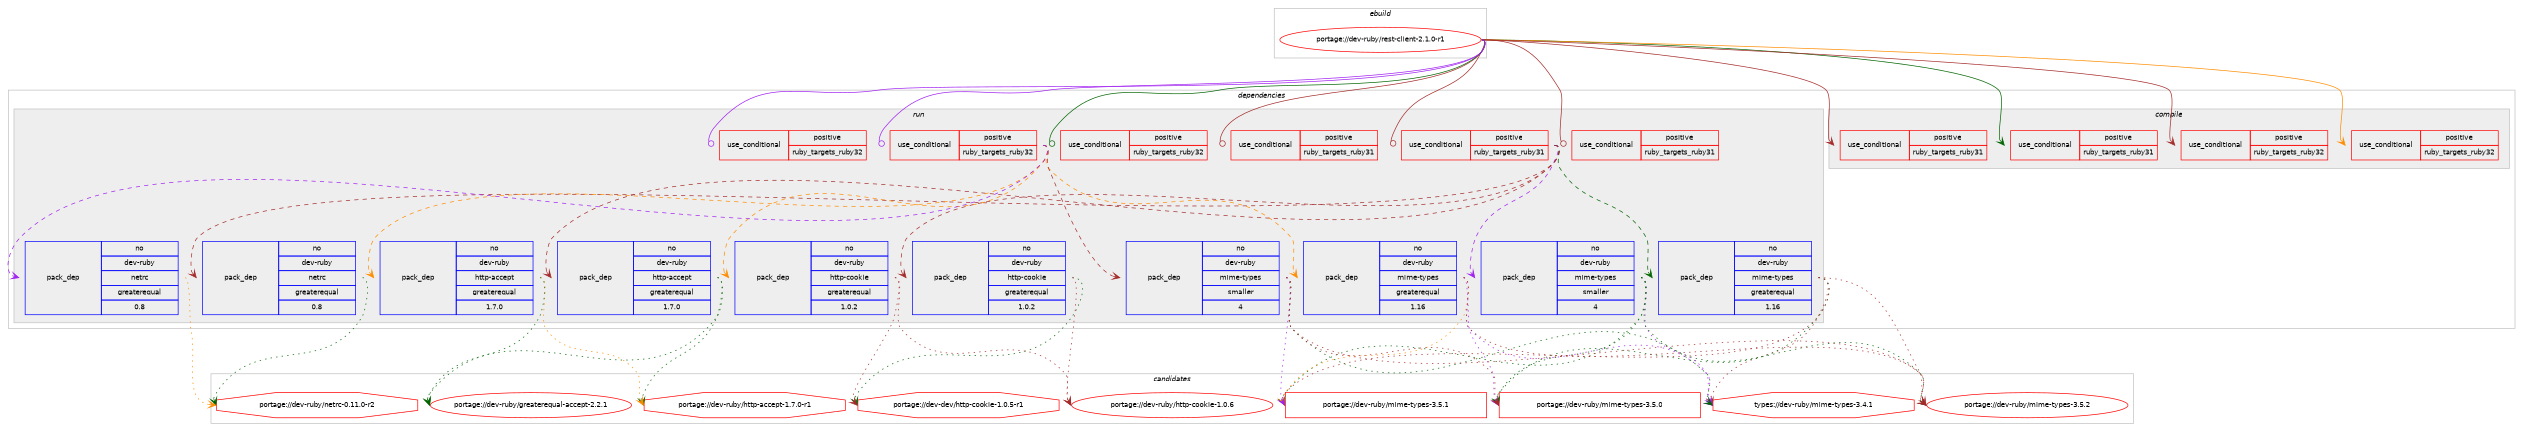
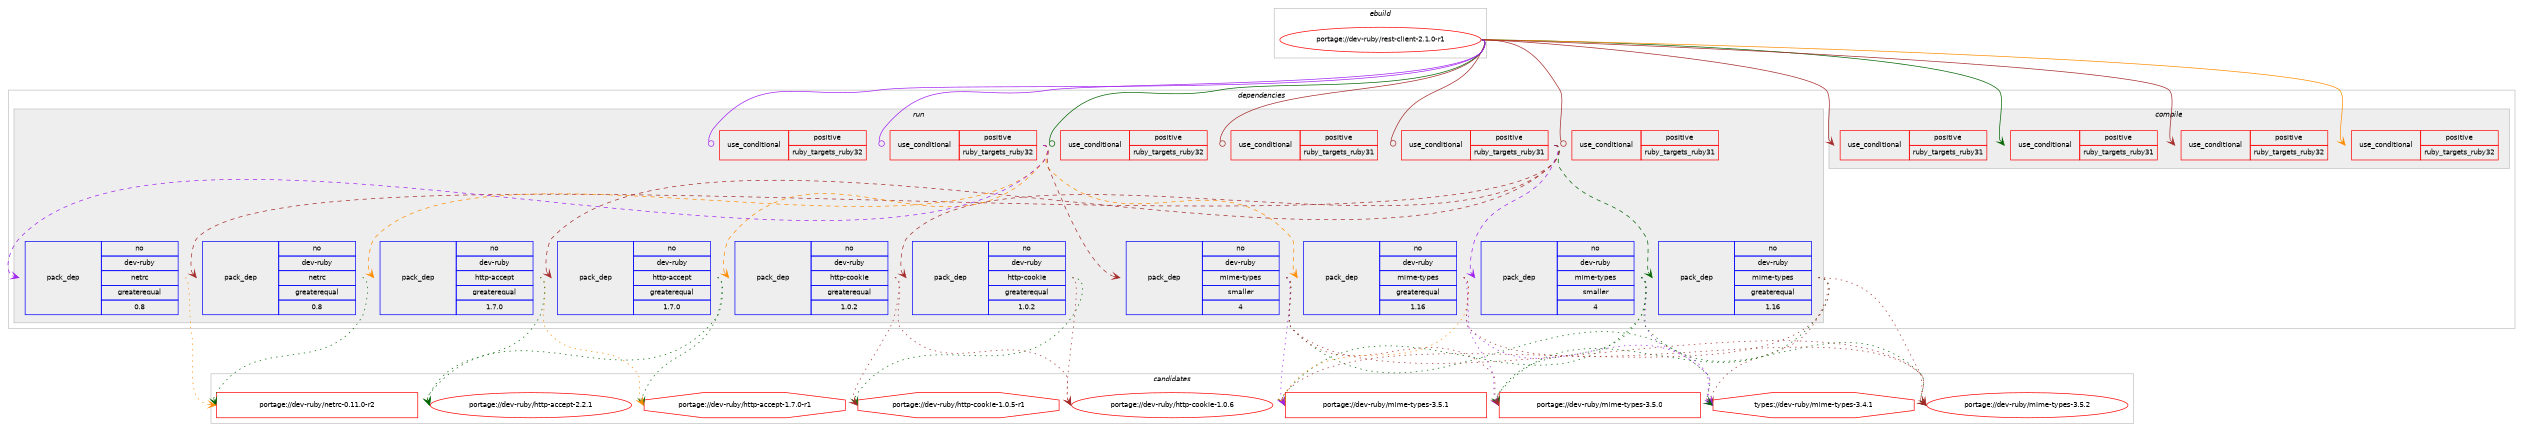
(317, 405) -> (317, 405)
(531, 405) -> (531, 405)
(958, 405) -> (958, 405)
